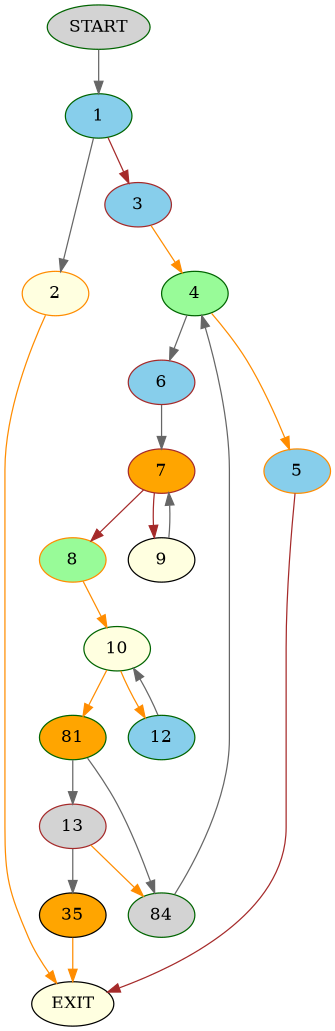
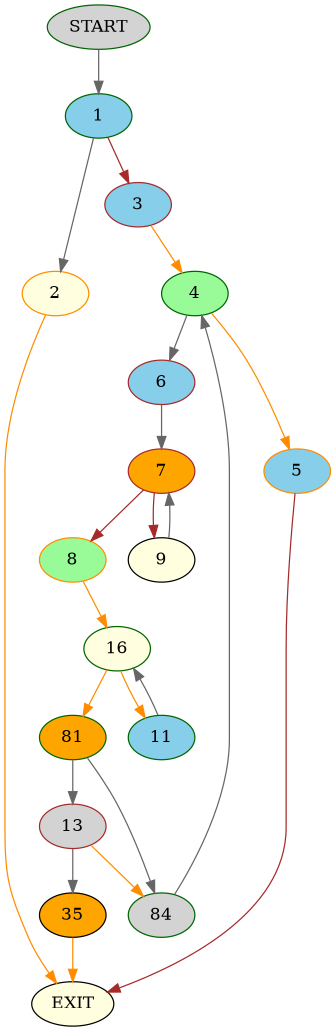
(117, 649) -> (117, 649)
(162, 738) -> (162, 738)
